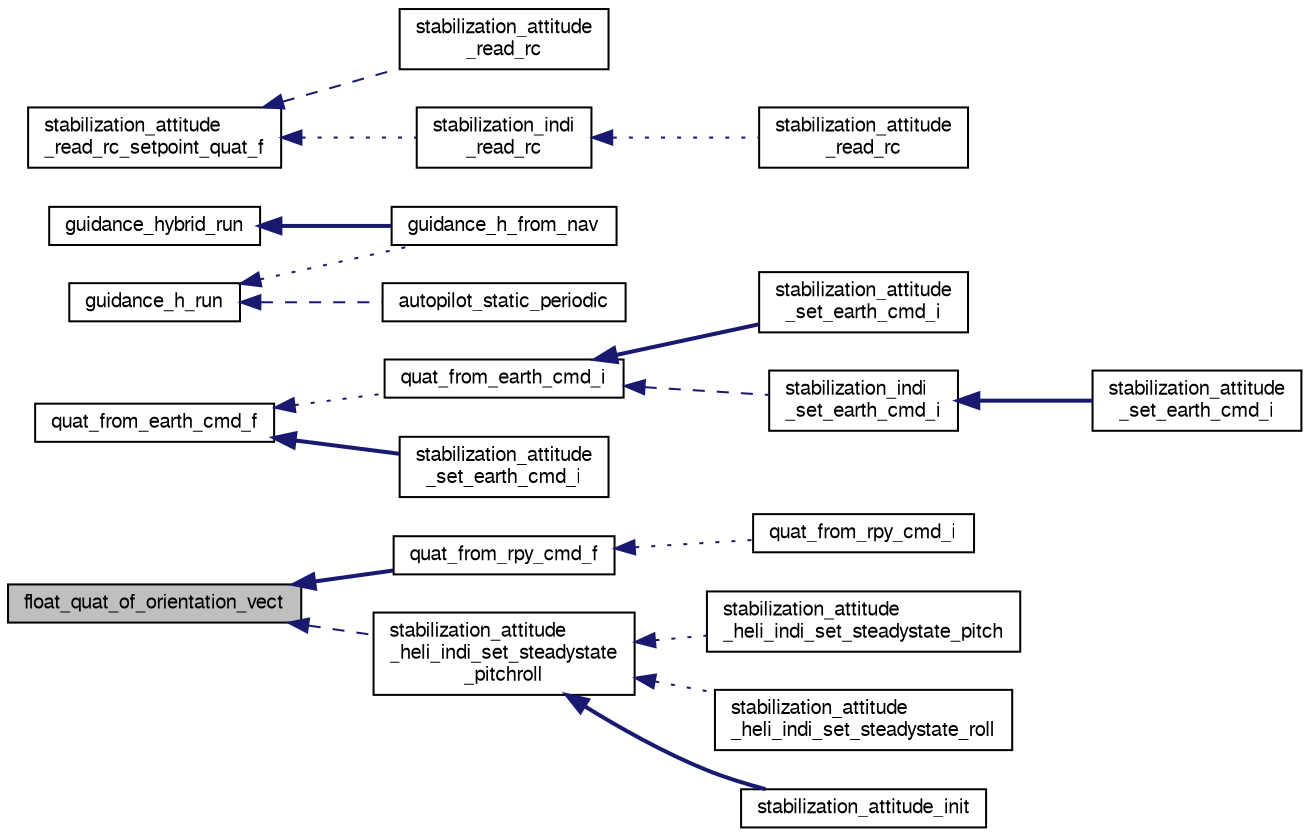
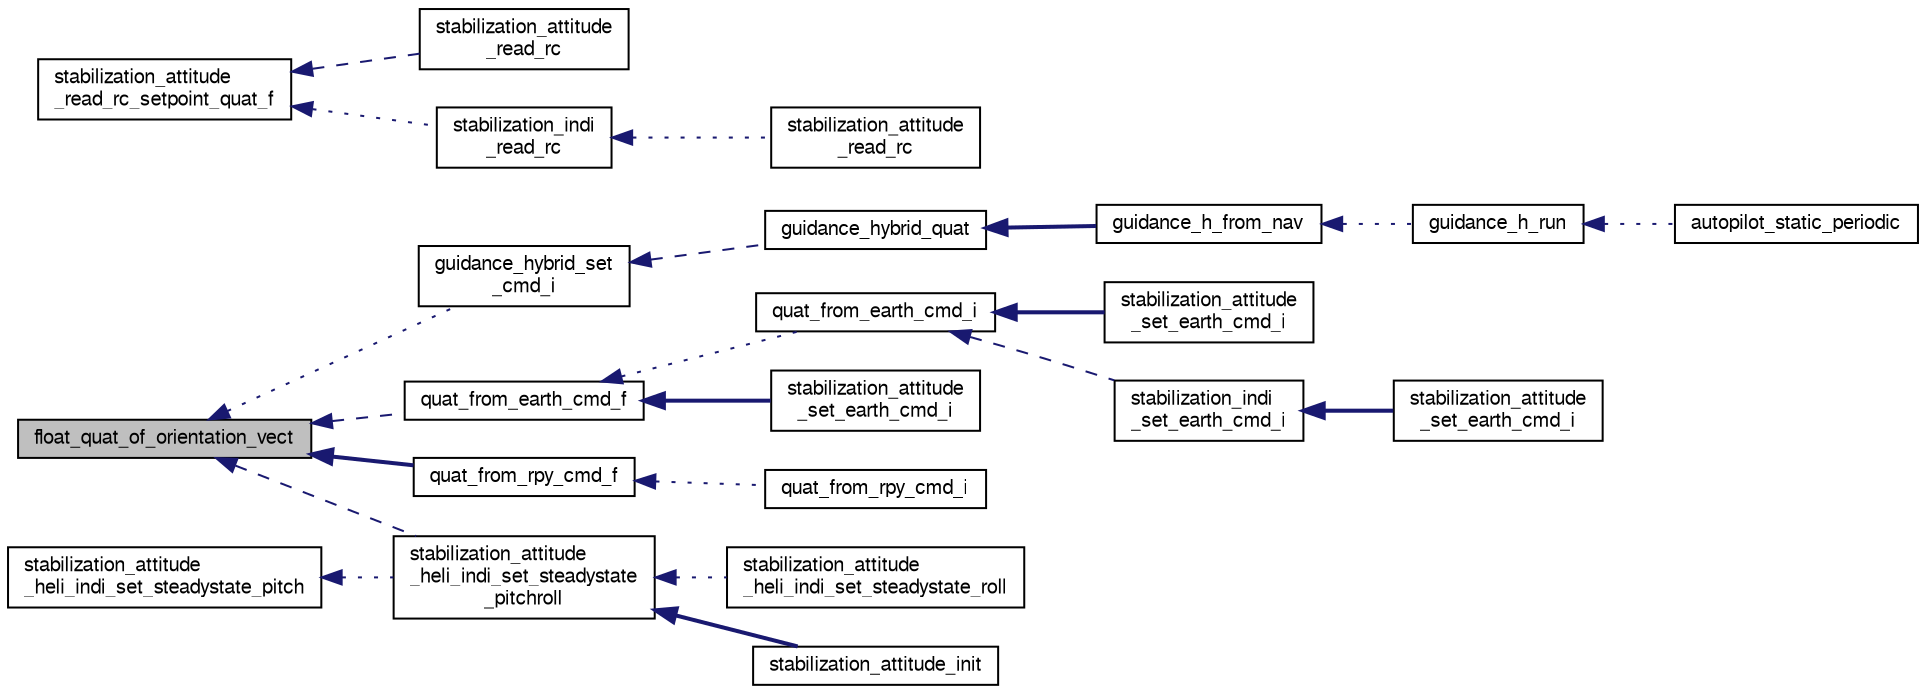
(155, 226) -> (876, 230)
(338, 262) -> (1378, 224)
none -> (524, 276)
(321, 302) -> (1639, 224)
none -> (368, 417)
(681, 638) -> (368, 577)
